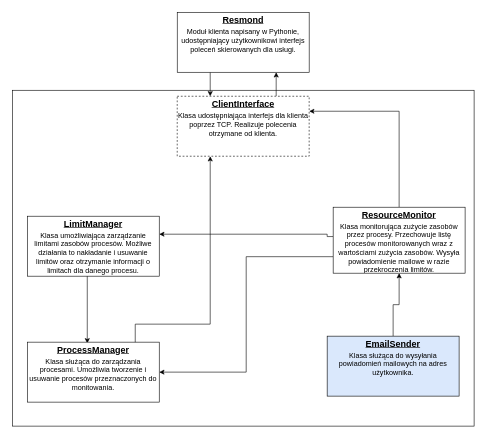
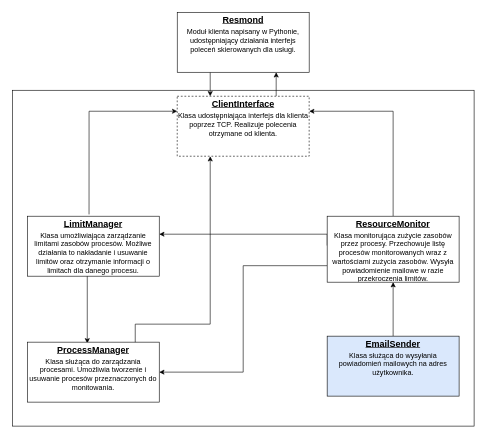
(244, 30) -> (244, 30)
none -> (89, 111)
(399, 240) -> (393, 249)
